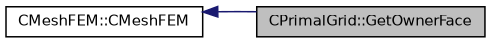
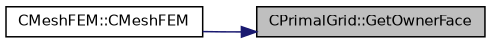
(237, 12) -> (222, 32)
